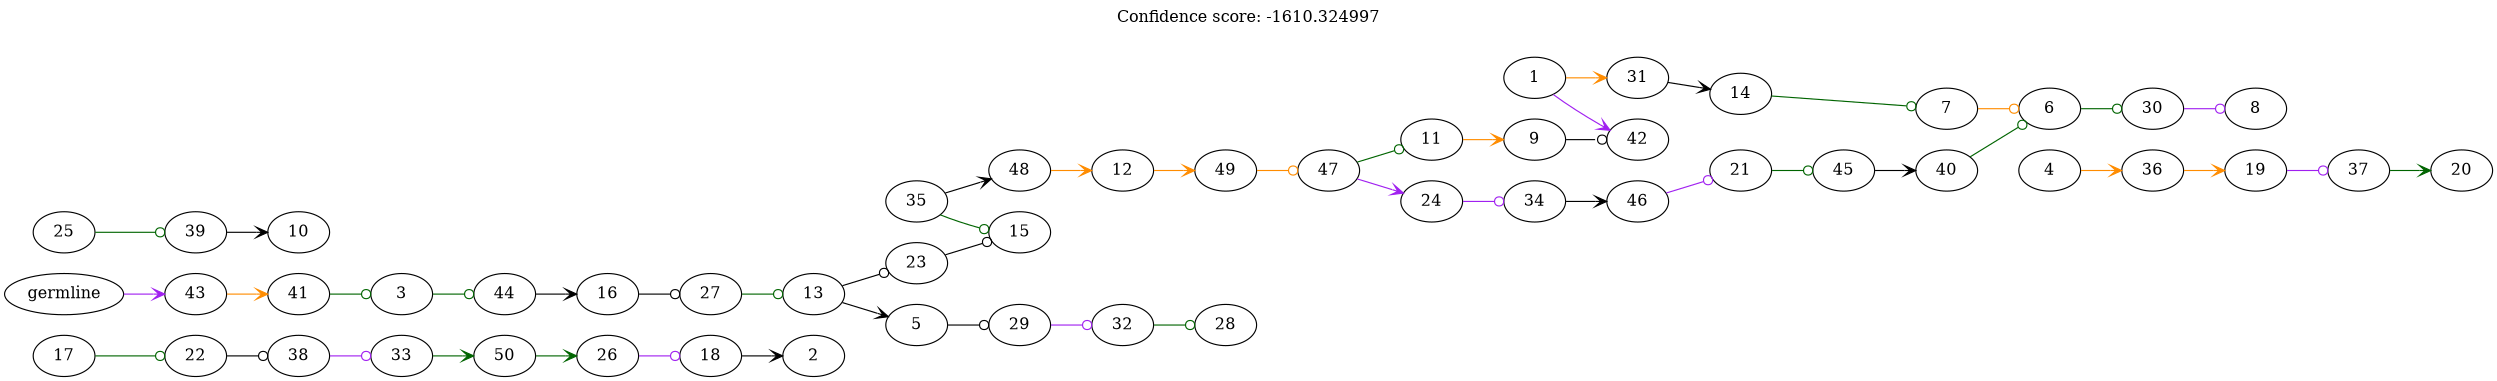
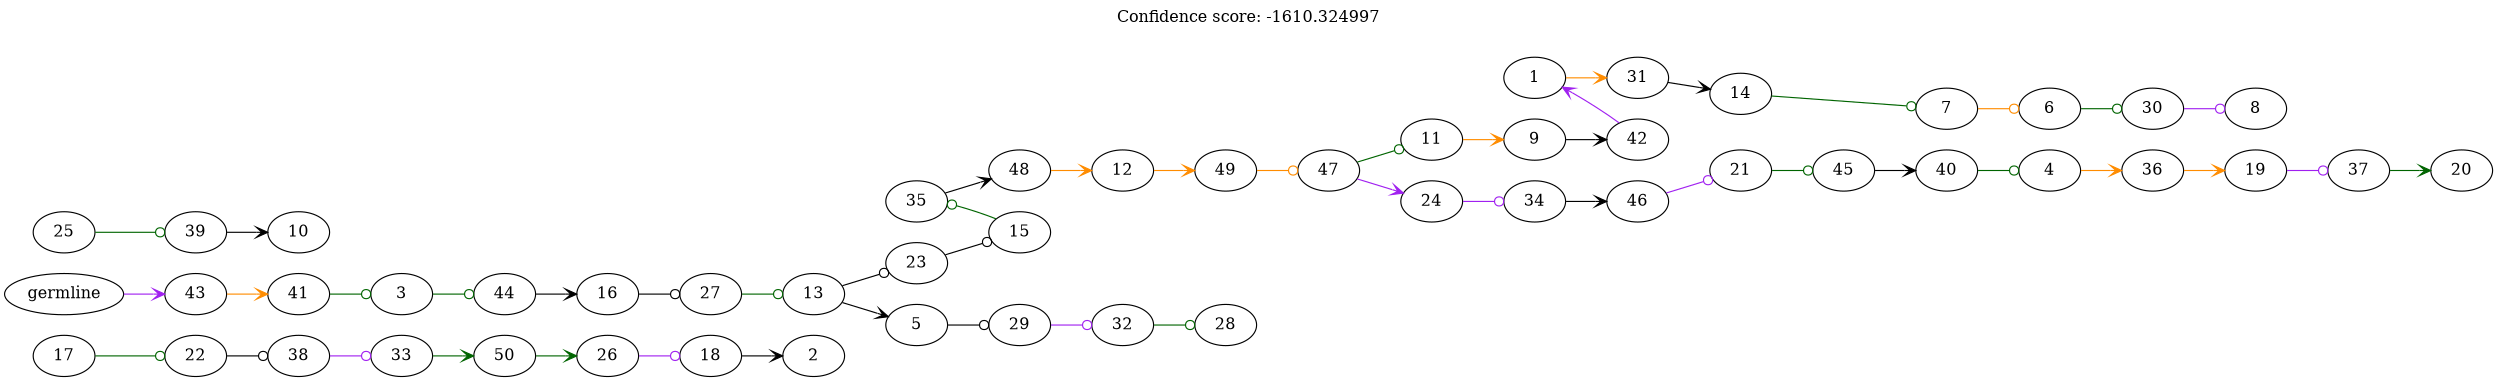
(1576, 110) -> (1596, 107)
(1581, 140) -> (1581, 140)
(1994, 142) -> (1994, 171)
(960, 222) -> (977, 212)
